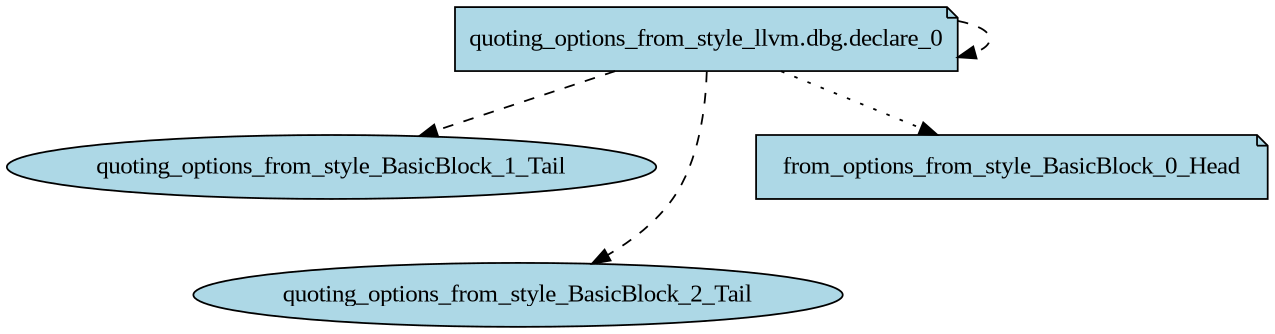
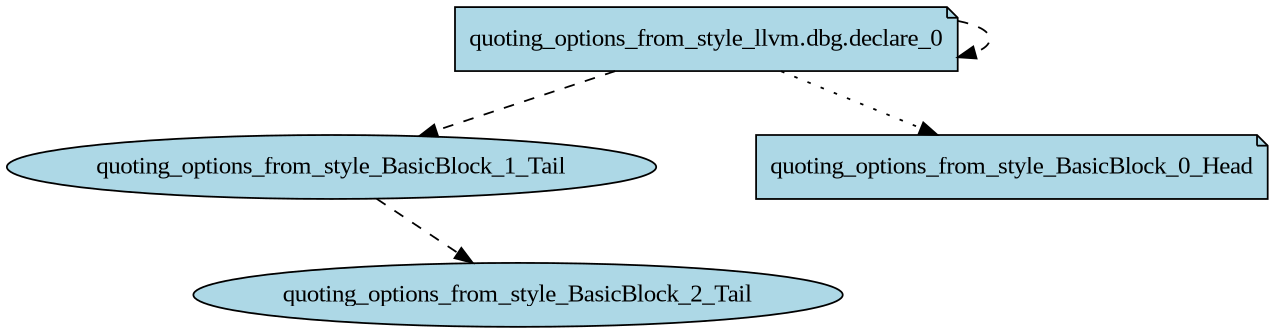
(1012, 167) -> (1012, 167)
(684, 178) -> (417, 226)
